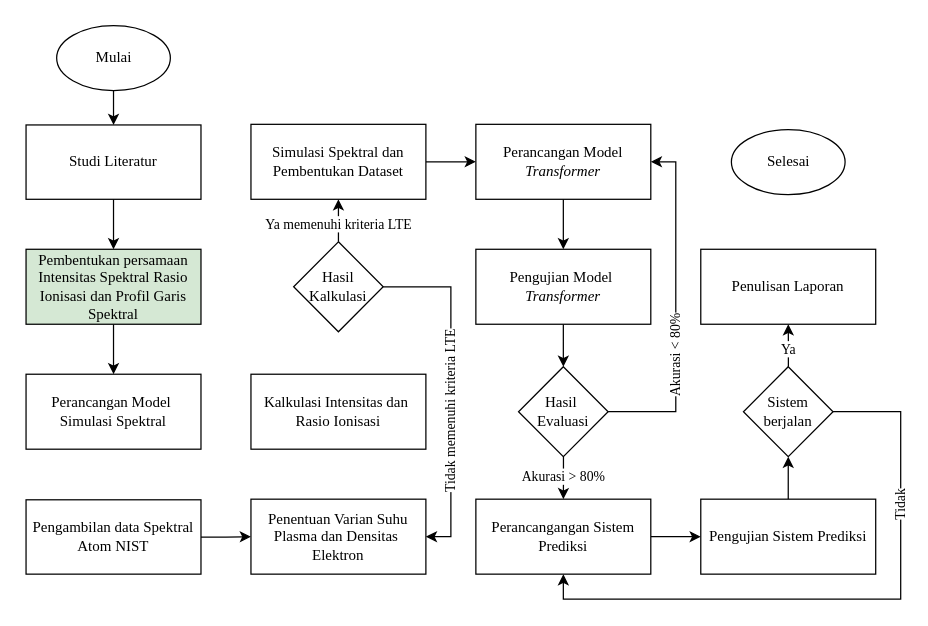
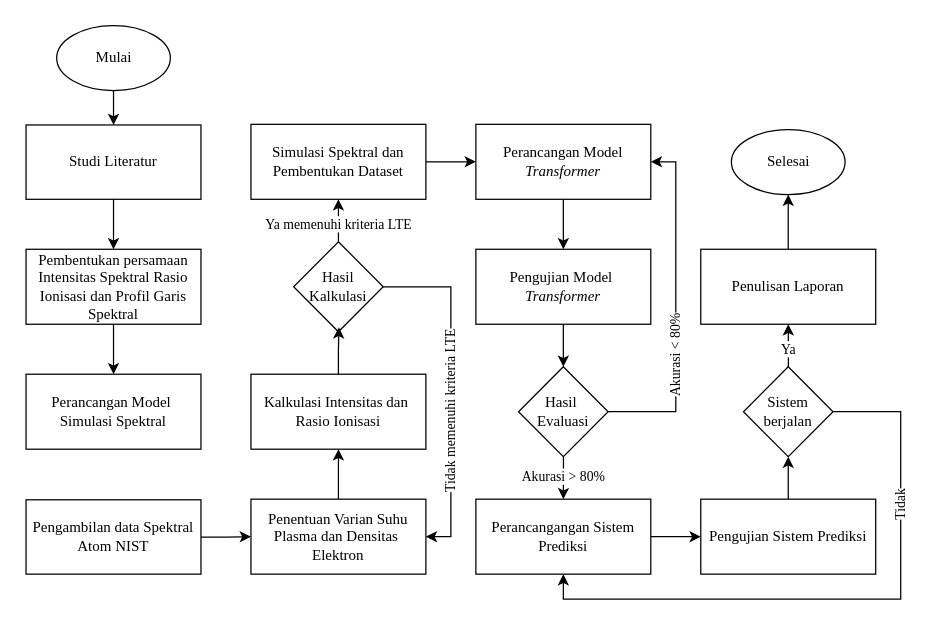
none -> (788, 226)
(113, 287) -> (113, 287)
none -> (338, 355)
none -> (338, 478)
